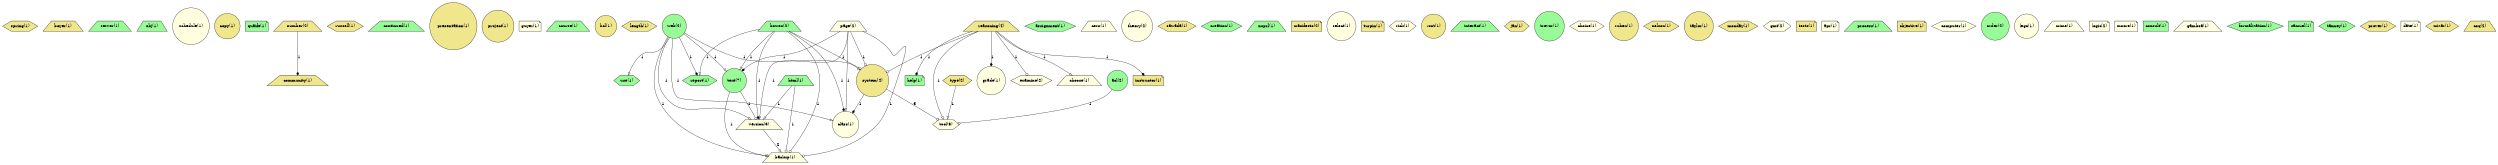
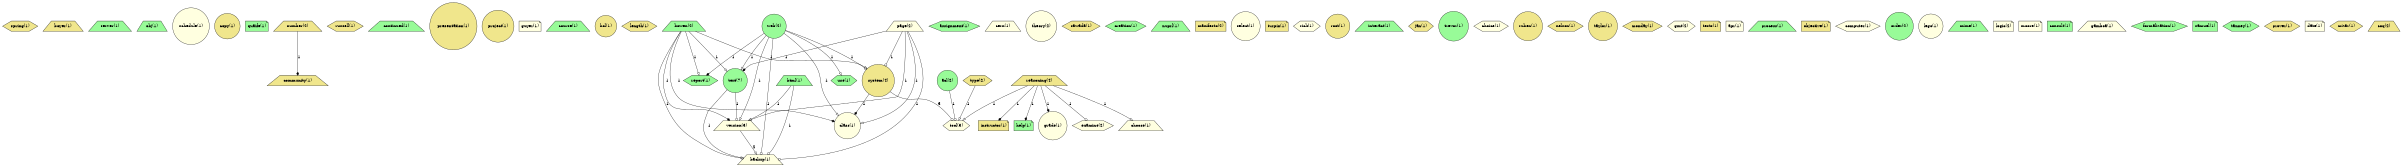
(2064, 26) -> (1968, 26)
(930, 50) -> none
